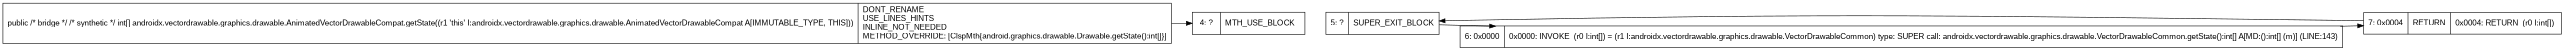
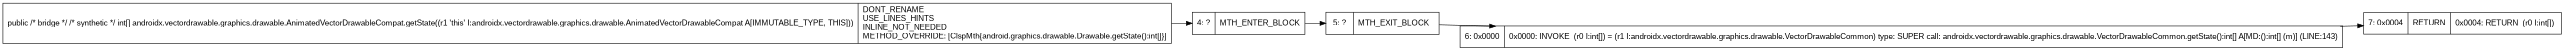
(1904, 16) -> (1312, 23)
(1260, 23) -> (1260, 23)
(1394, 23) -> (1394, 23)
